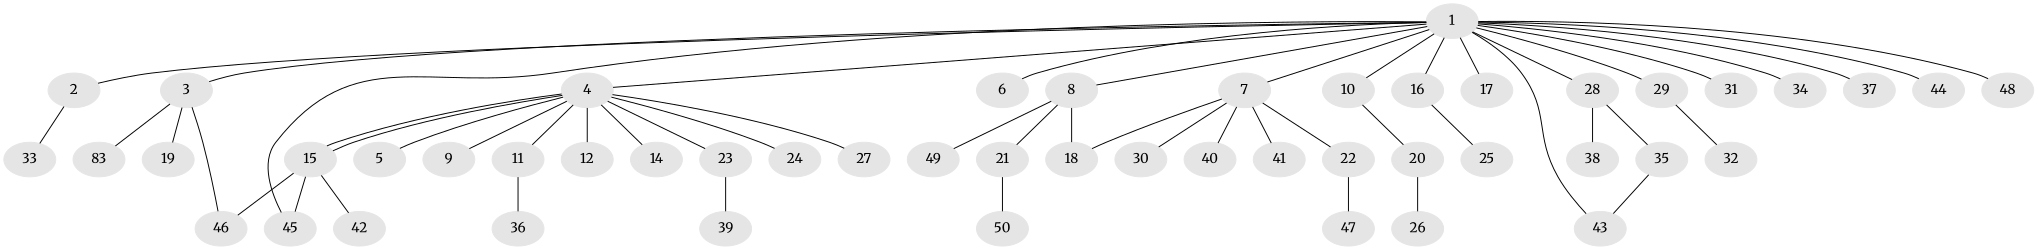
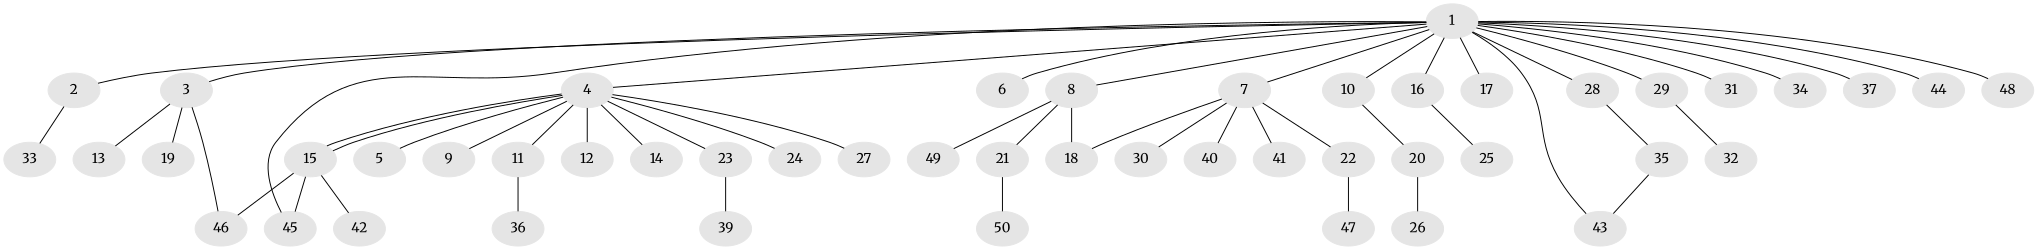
(99, 160) -> (99, 160)
(1593, 160) -> none
